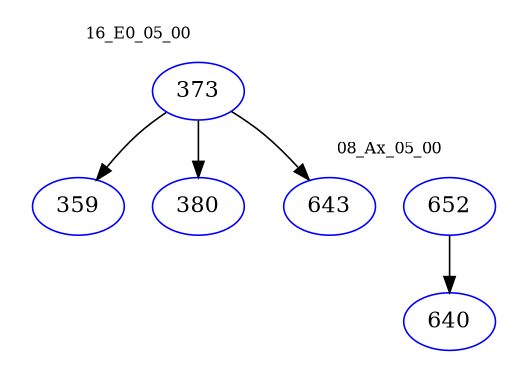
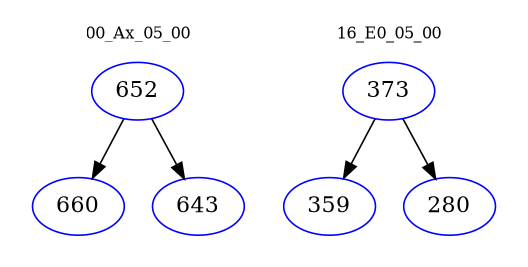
(281, 150) -> (164, 142)
(390, 150) -> (138, 34)
(198, 206) -> (450, 206)
(450, 322) -> (78, 206)
